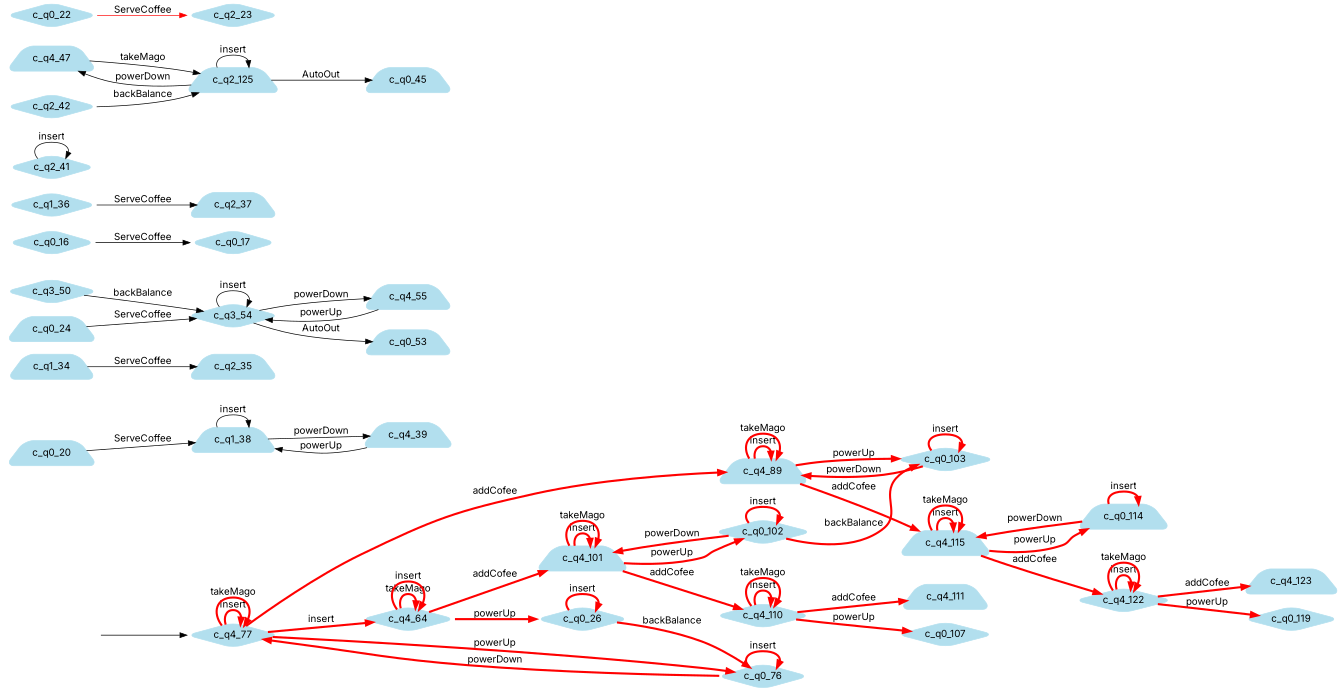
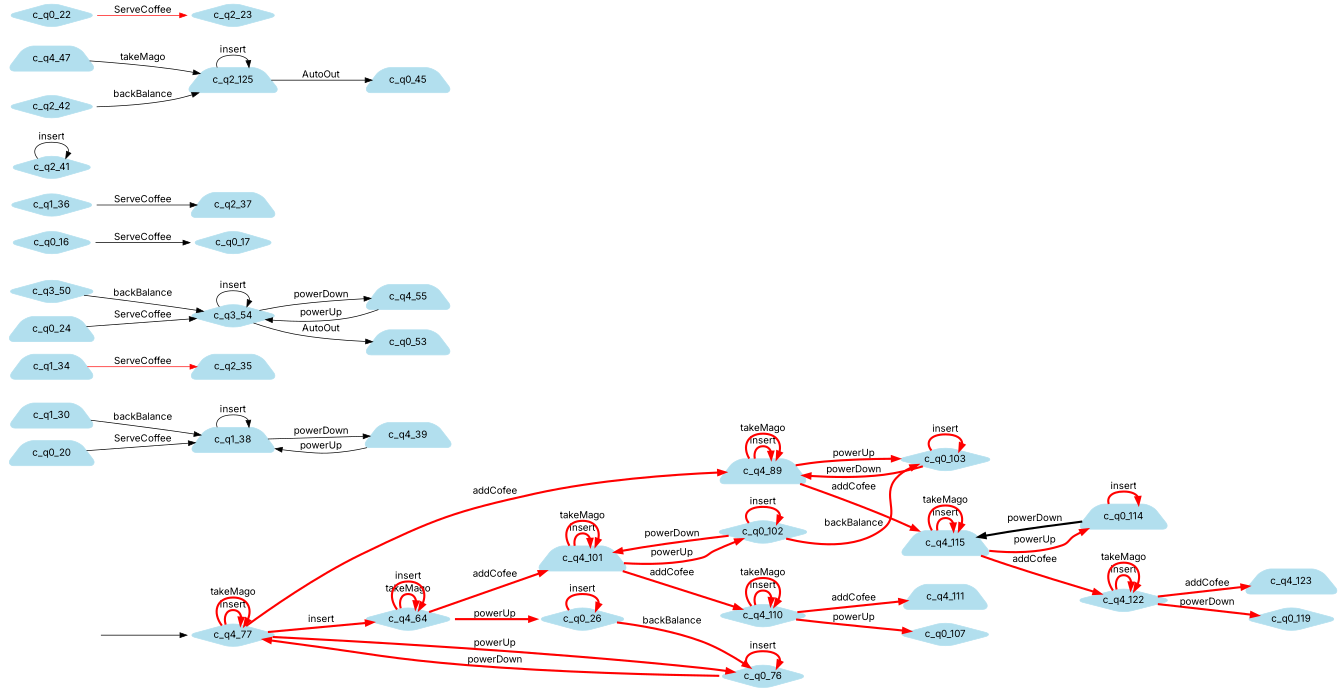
(137, 85) -> none
(139, 367) -> (139, 367)
none -> (52, 416)
(1034, 528) -> (1034, 528)
(1207, 602) -> (1207, 602)
